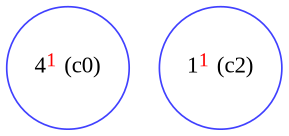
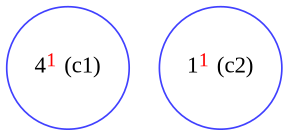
(80, 65) -> (80, 65)
